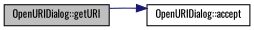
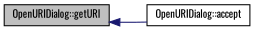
(123, 8) -> (133, 22)
